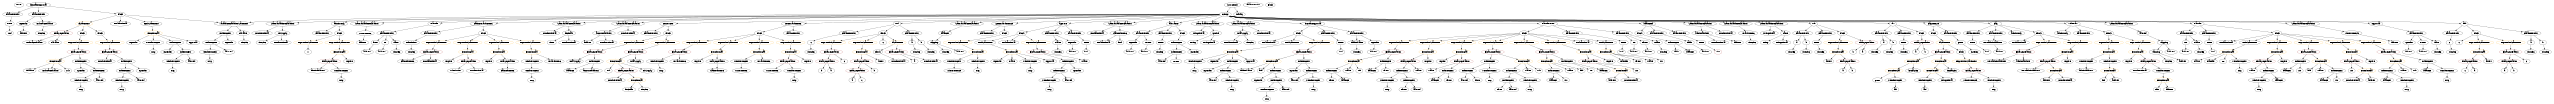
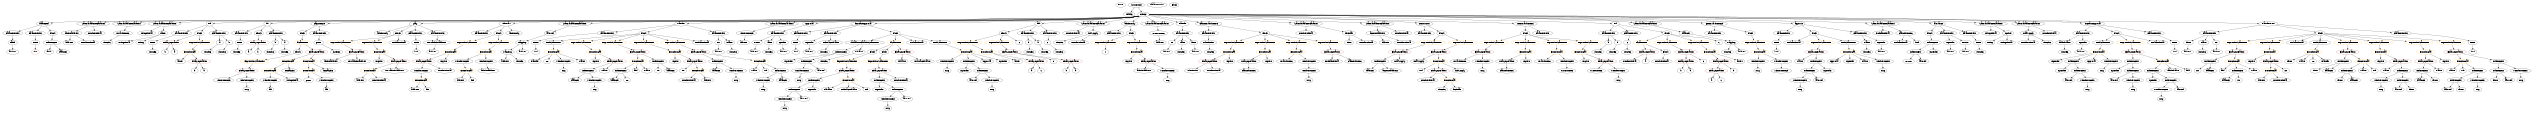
(735, 15) -> (1008, 22)
